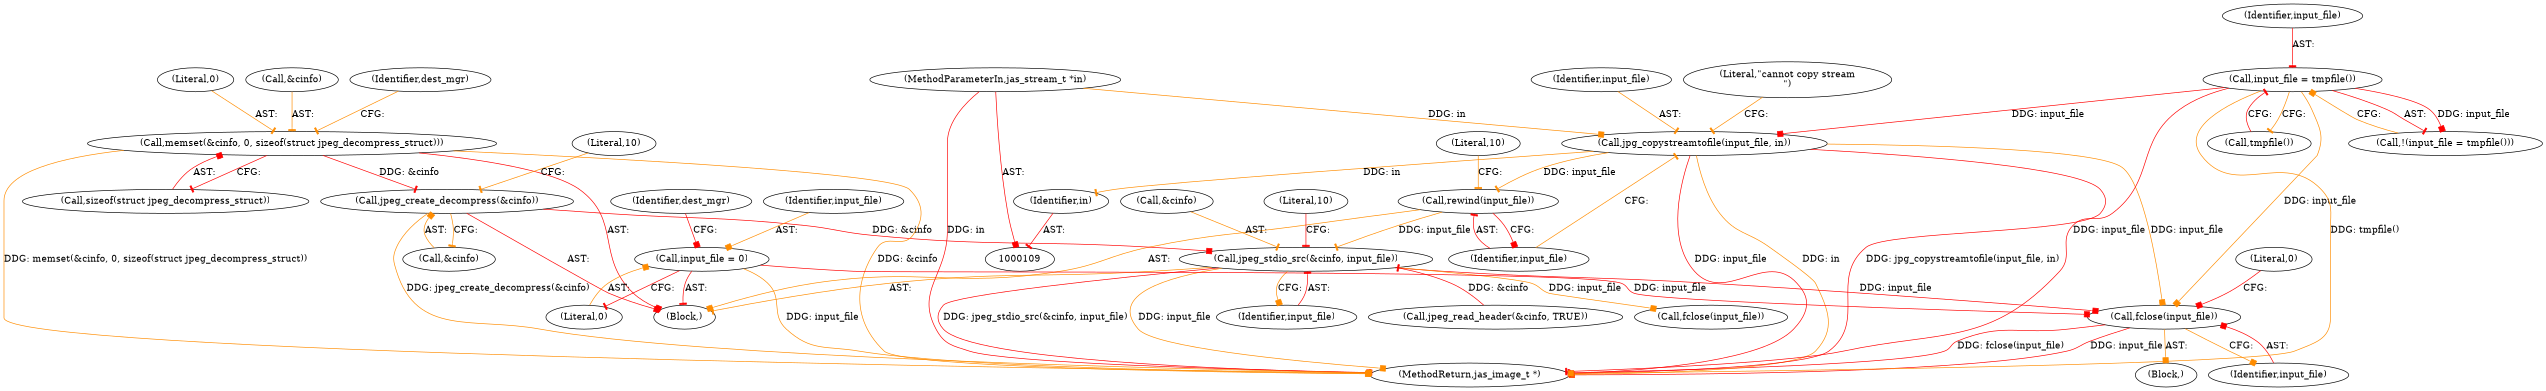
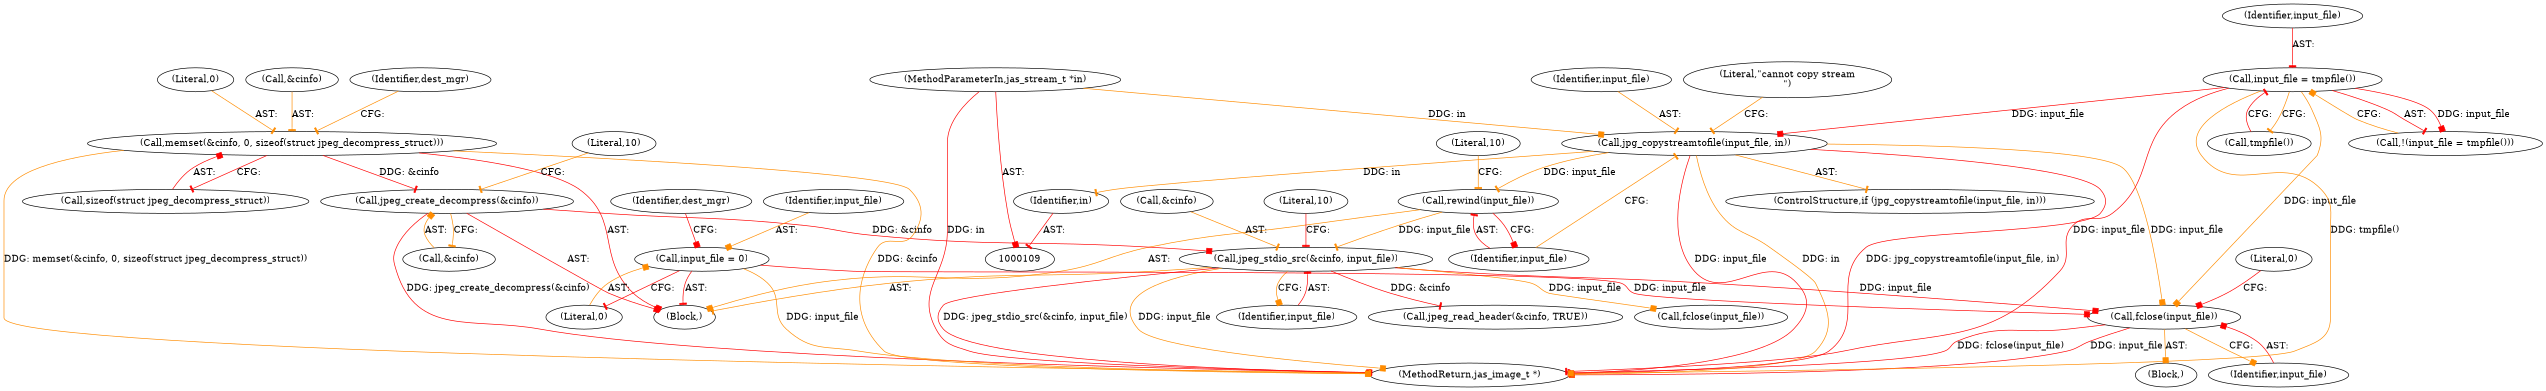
none -> (1910, 201)
(1445, 281) -> (1384, 291)
(833, 355) -> (833, 355)
